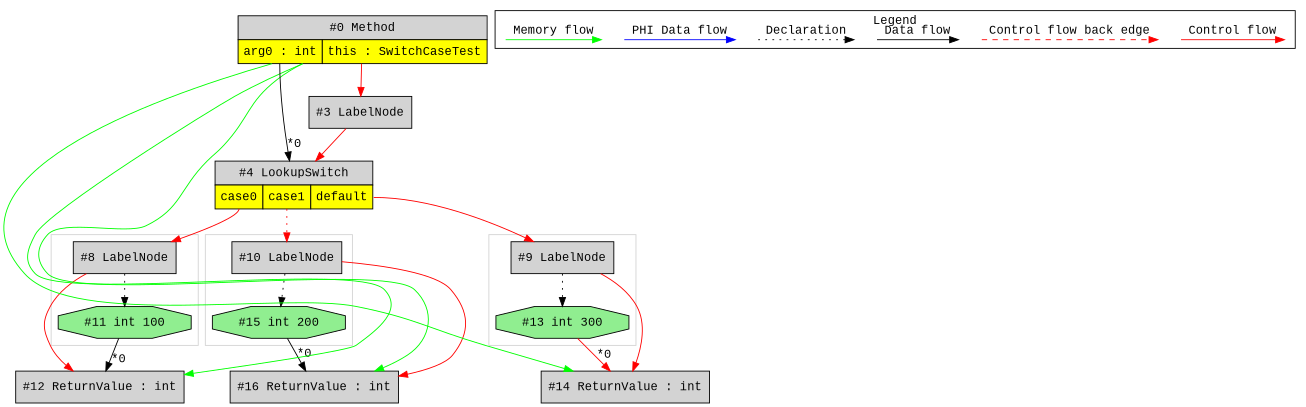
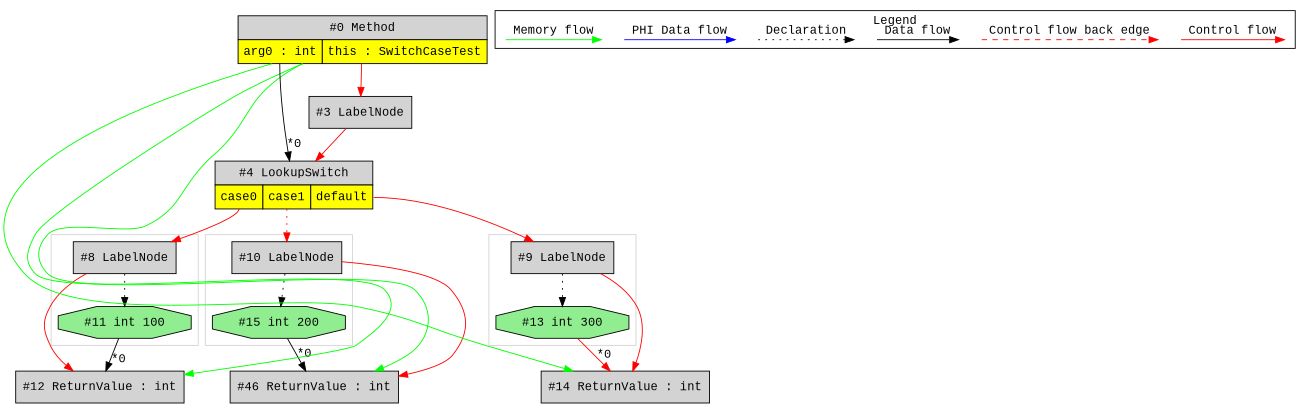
(314, 387) -> (314, 387)
